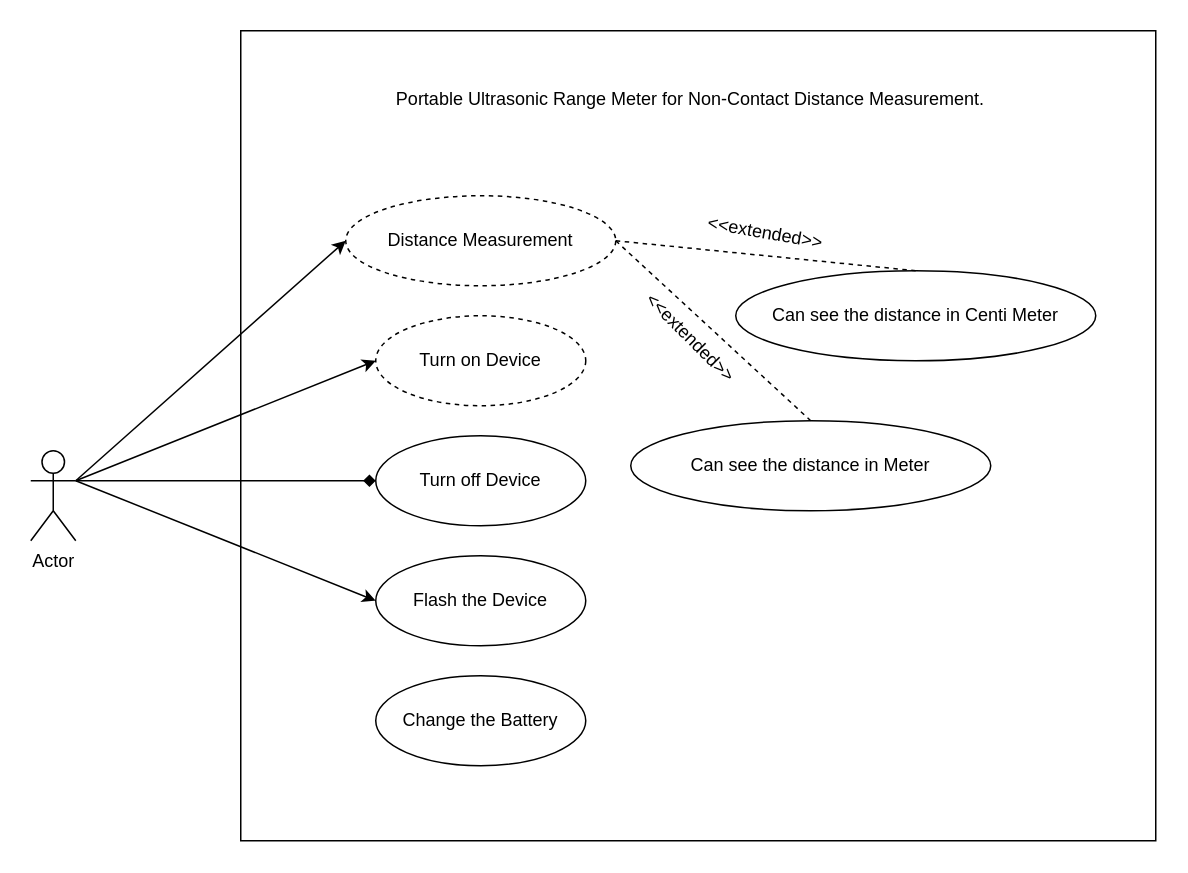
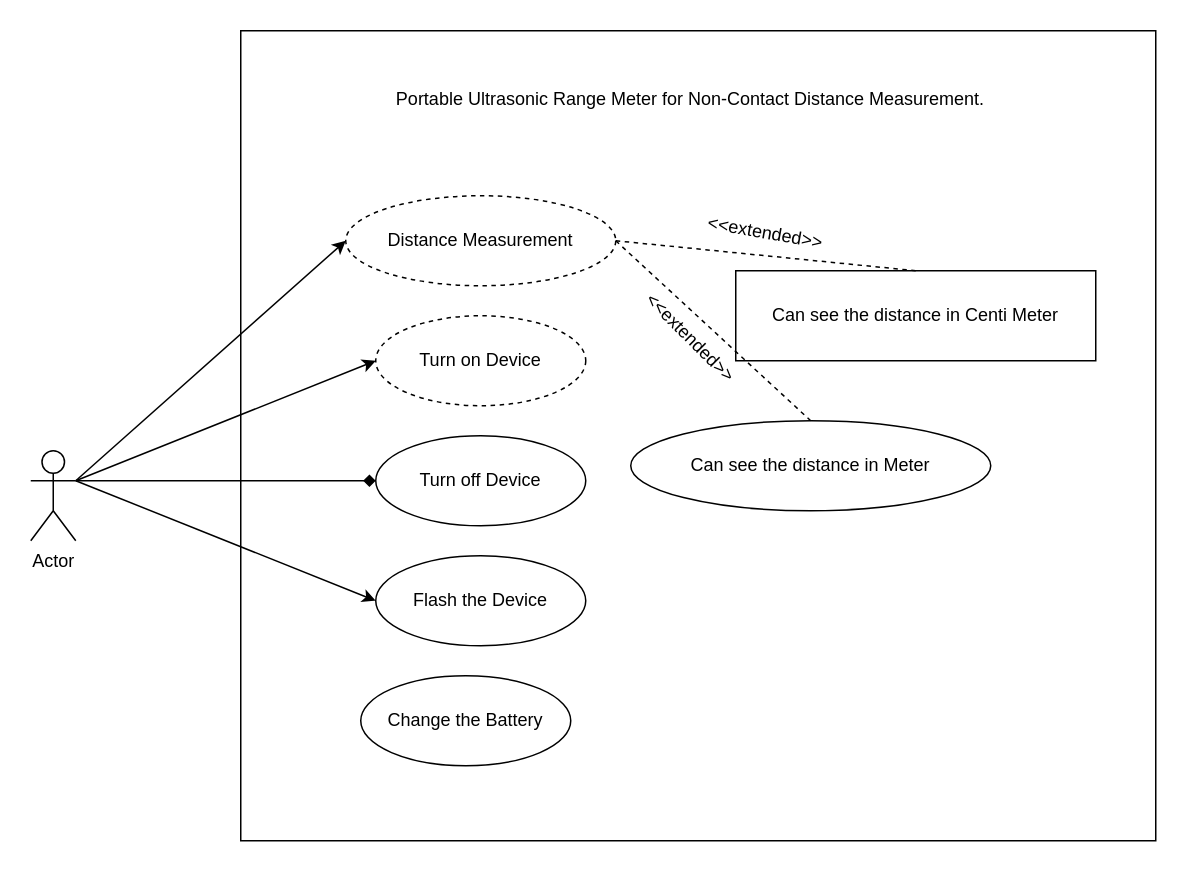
(916, 316) -> (916, 316)
(481, 721) -> (466, 721)
